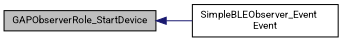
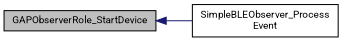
(265, 21) -> (265, 21)
